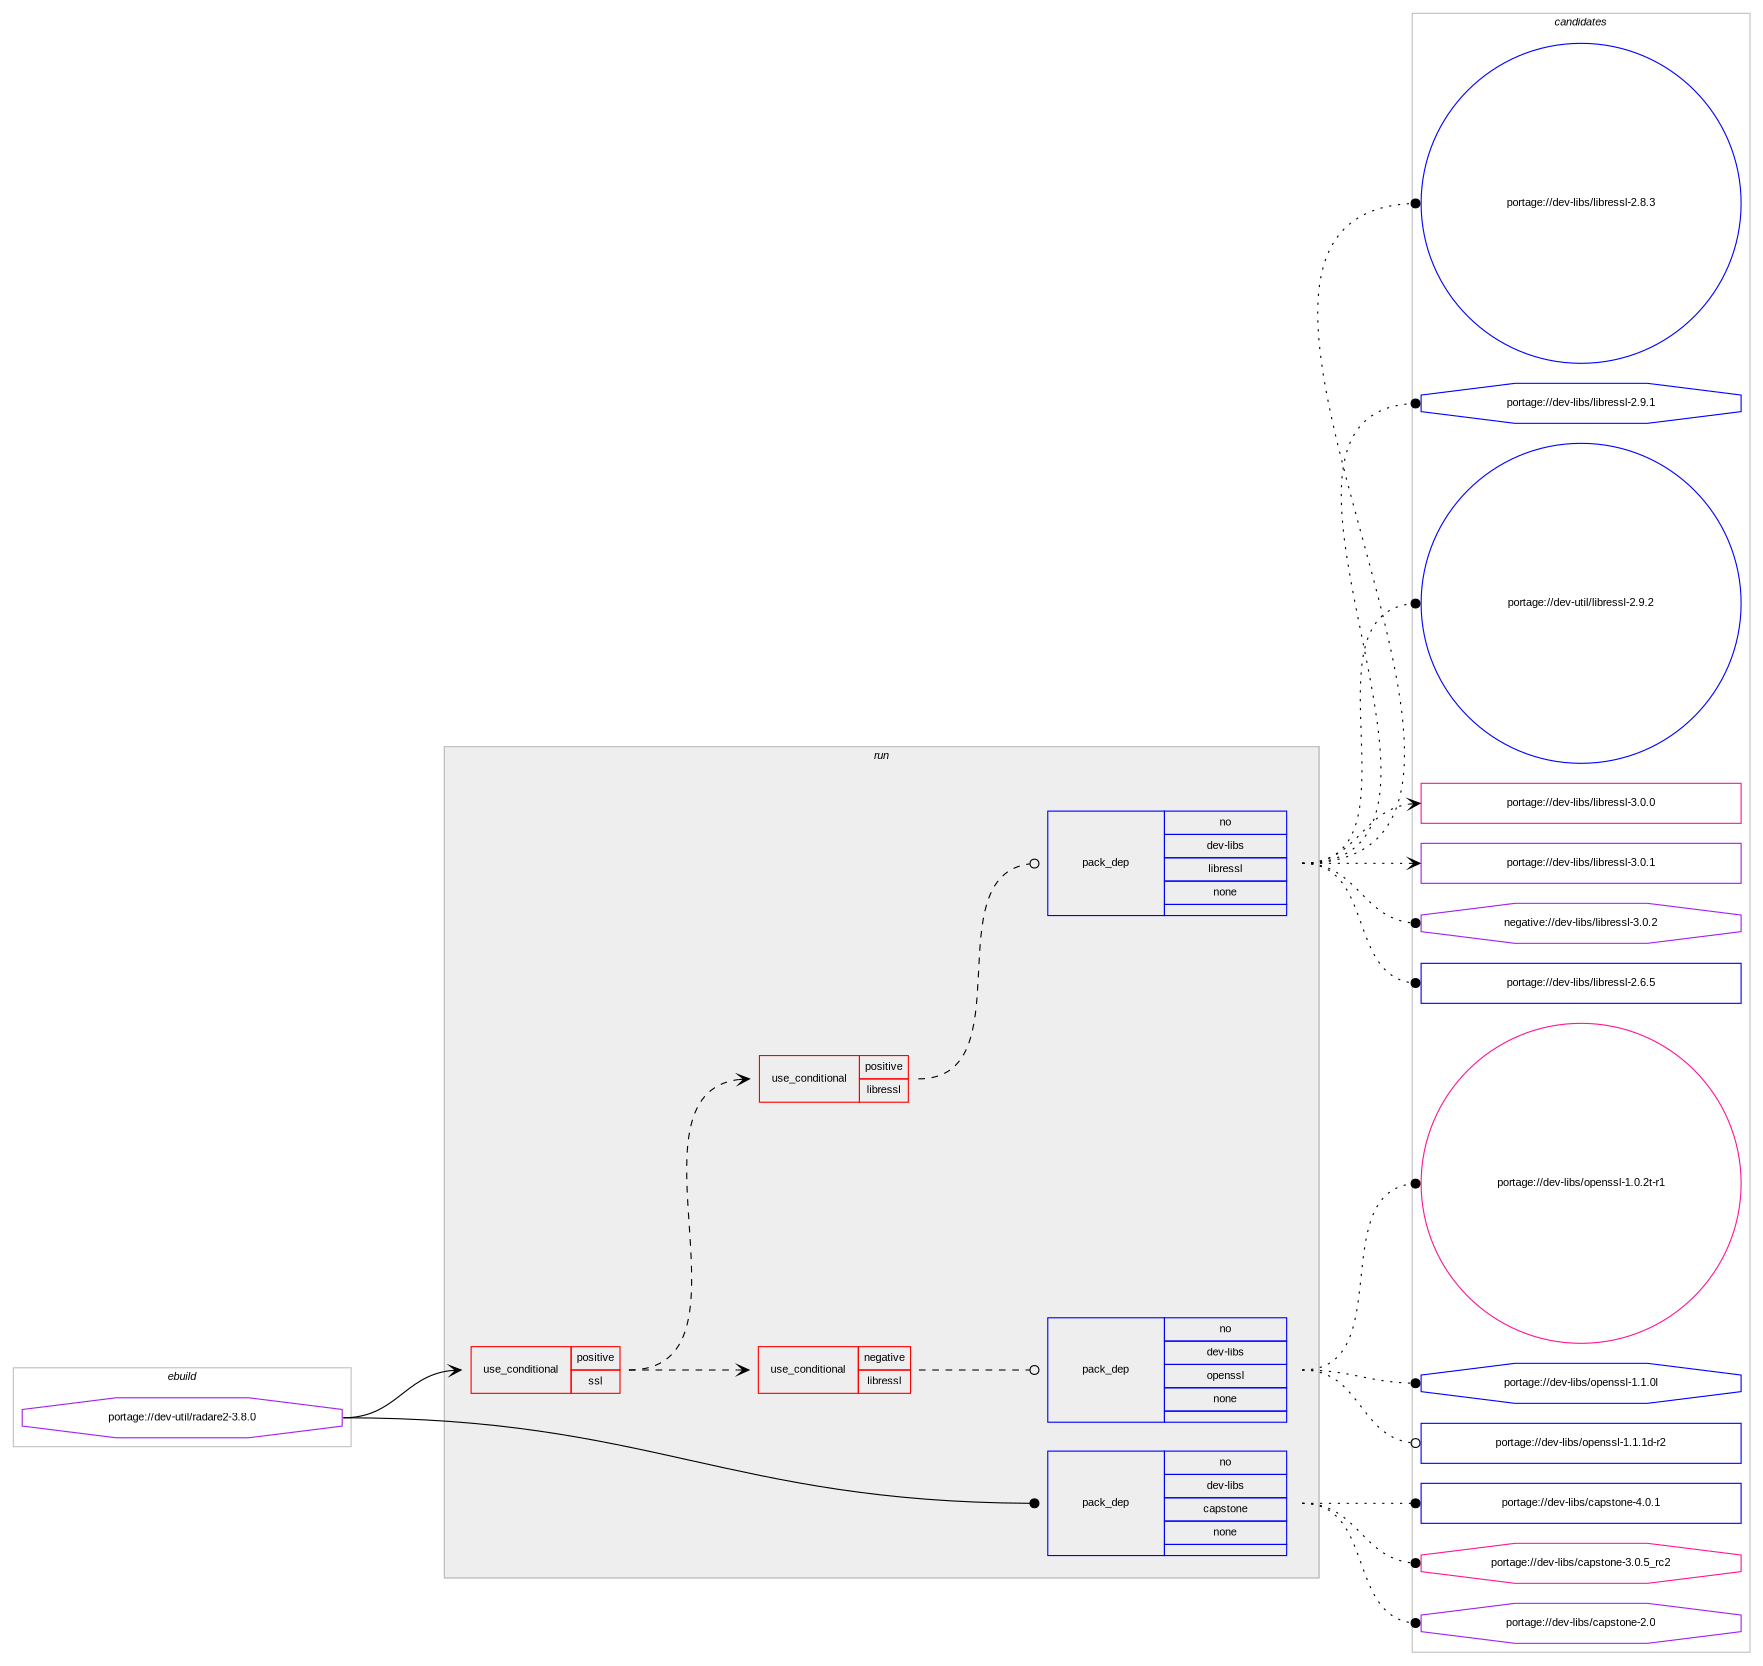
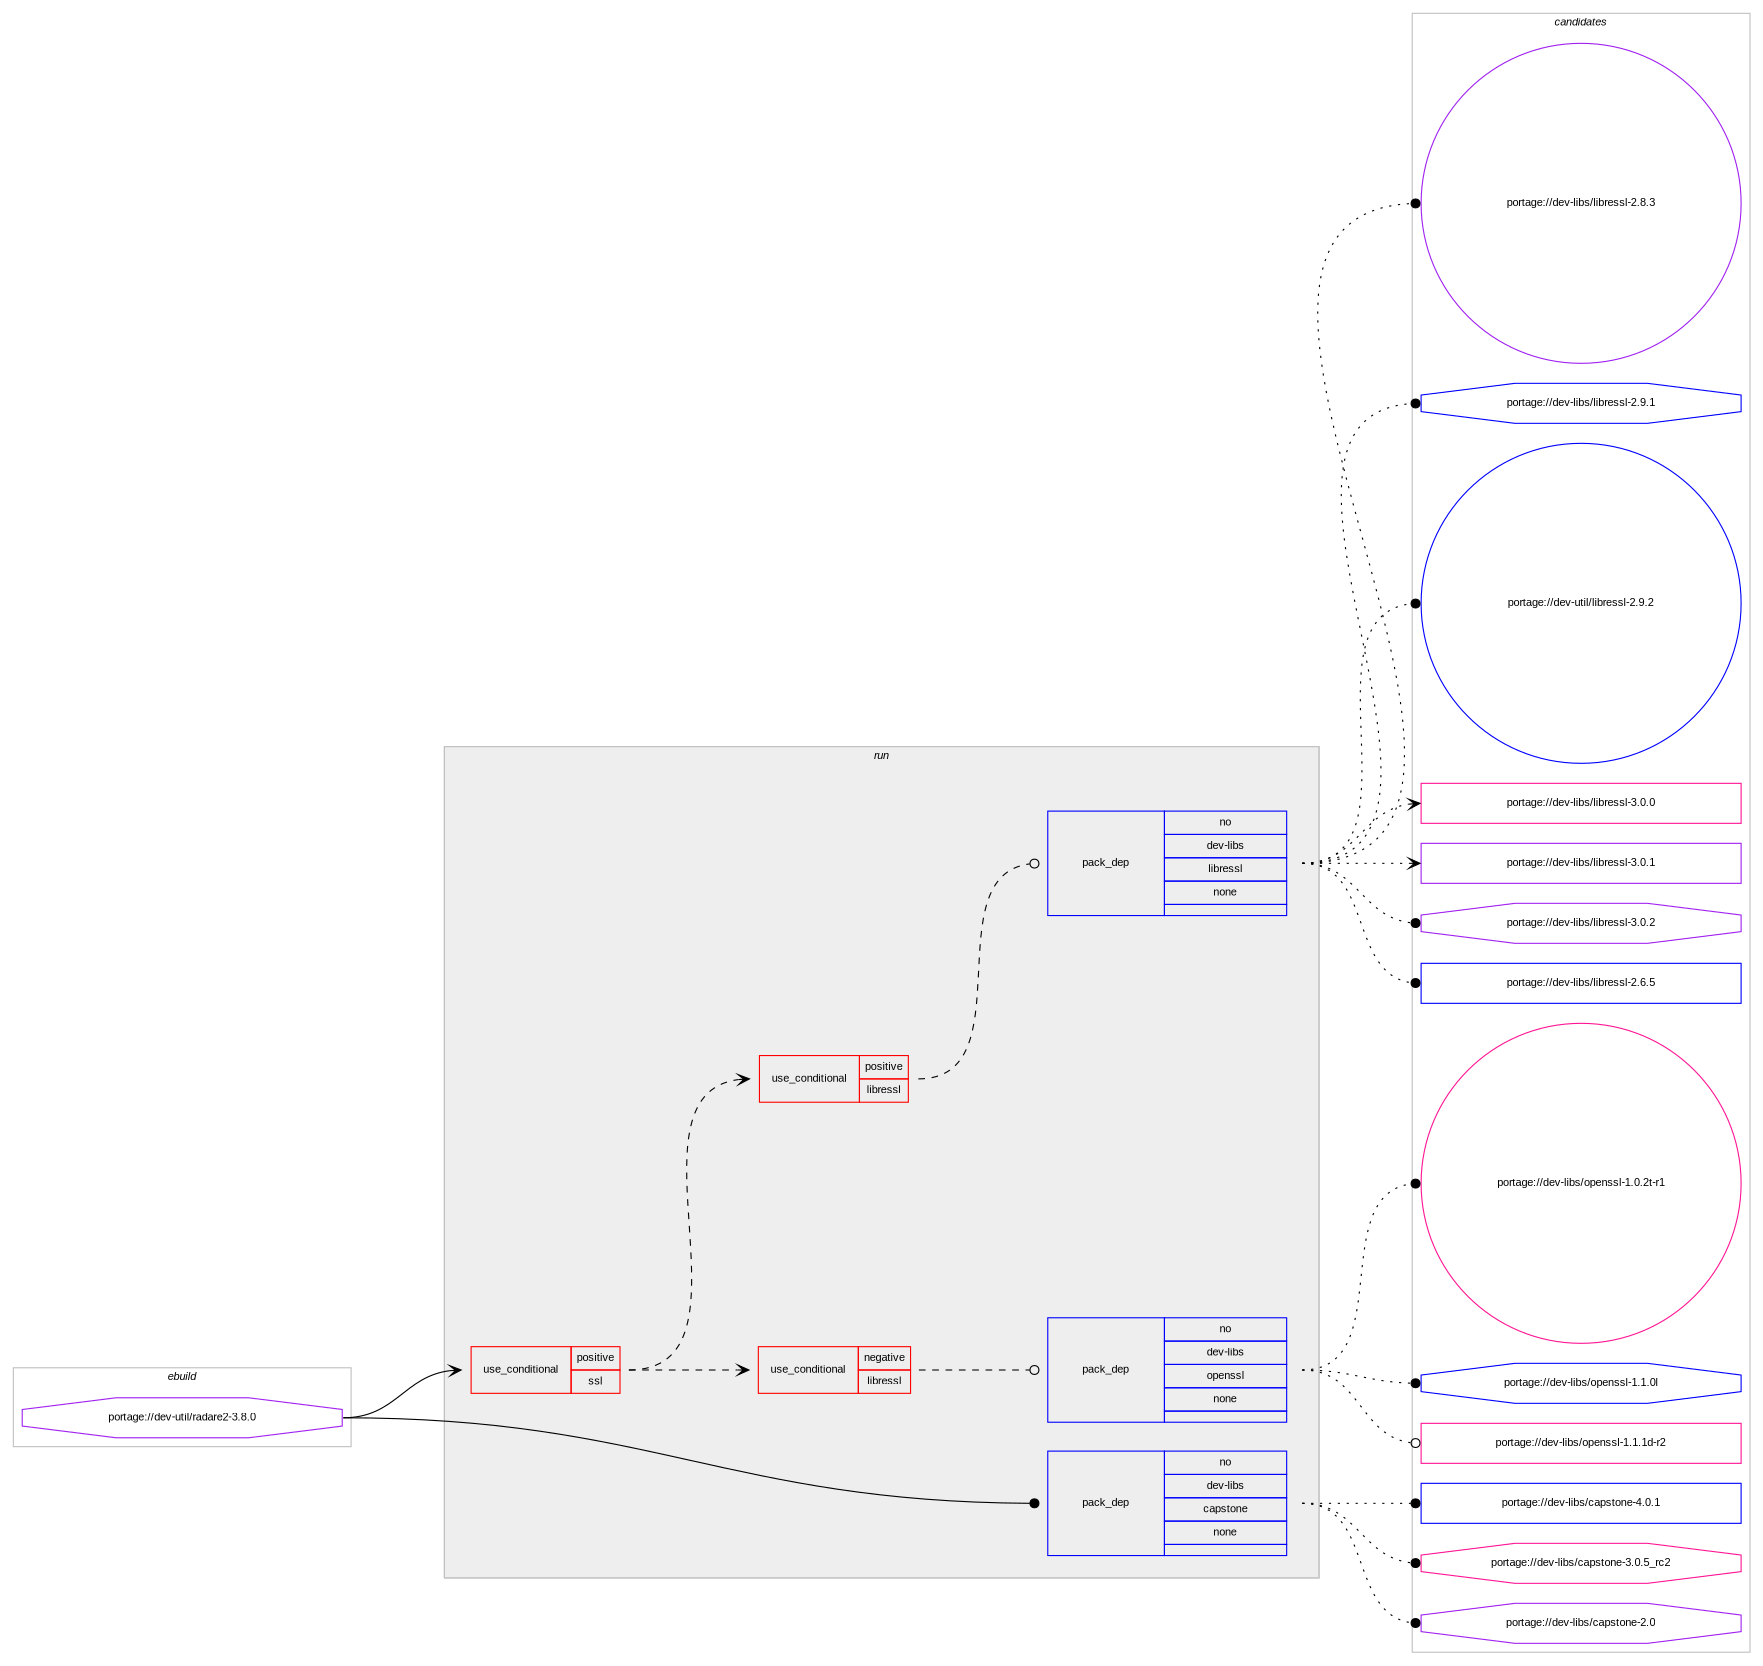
(1581, 203) -> (1581, 203)
(1581, 923) -> (1581, 923)
(1581, 1443) -> (1581, 1443)
